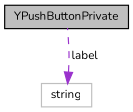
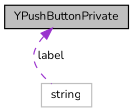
(69, 50) -> (35, 62)
